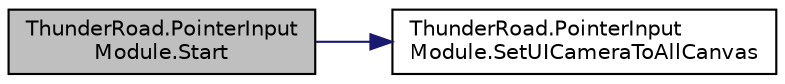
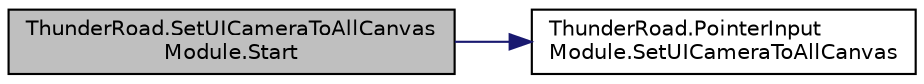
(162, 42) -> (232, 42)
